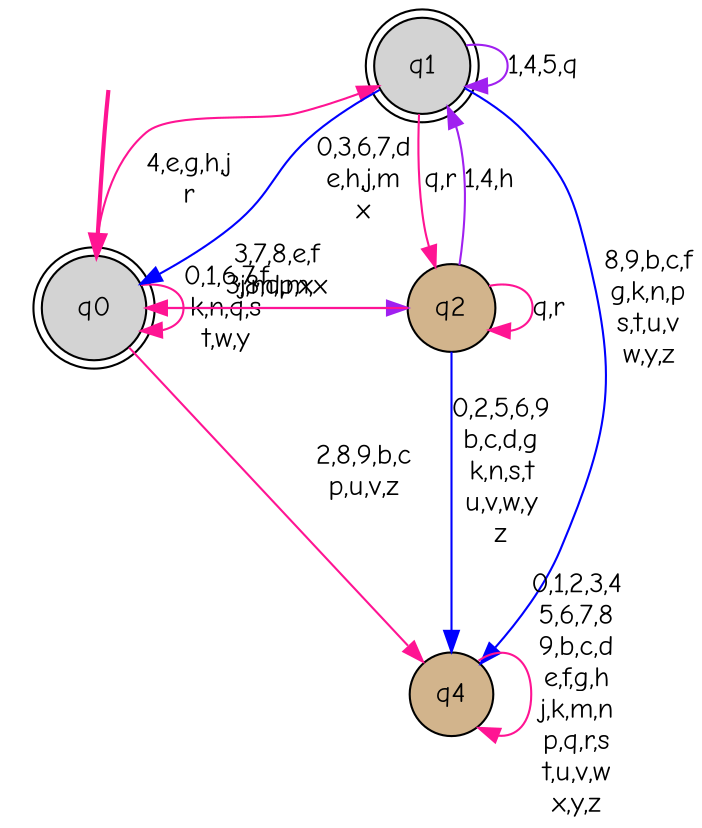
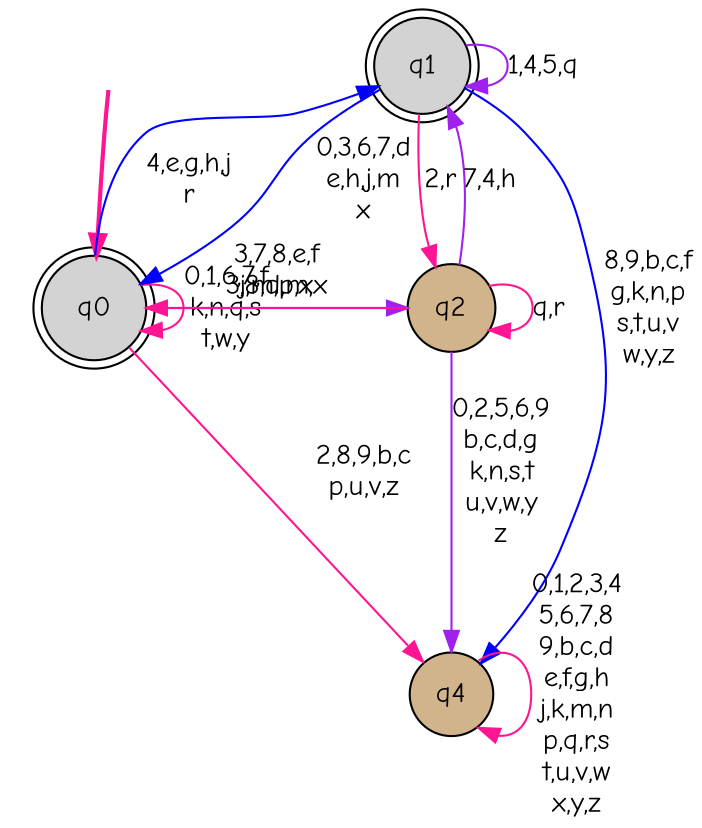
(185, 120) -> (185, 120)
(441, 179) -> (441, 179)
(490, 179) -> (490, 179)
(452, 491) -> (452, 491)
